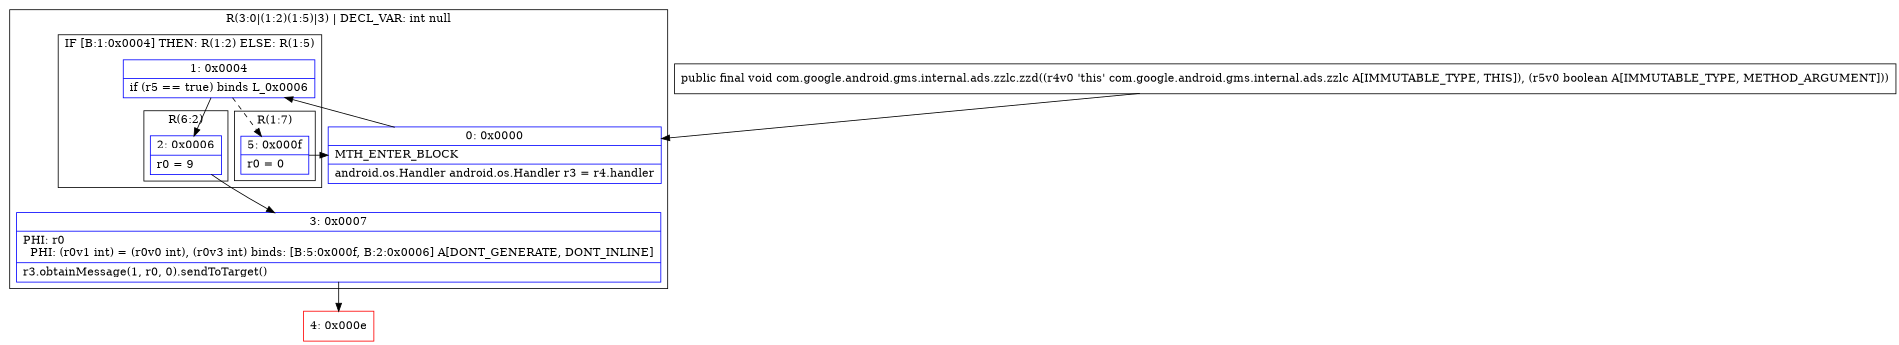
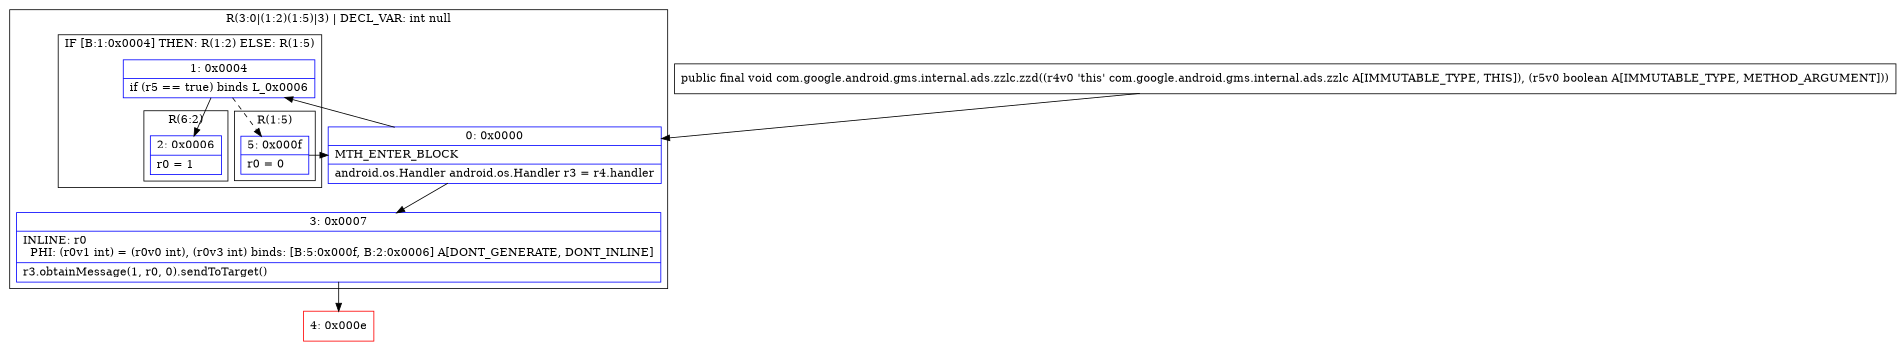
(275, 120) -> (275, 120)
(175, 164) -> (175, 164)
(240, 193) -> (426, 196)
(46, 240) -> (57, 240)
